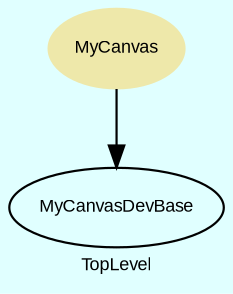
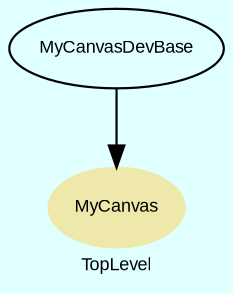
(117, 117) -> (117, 117)
